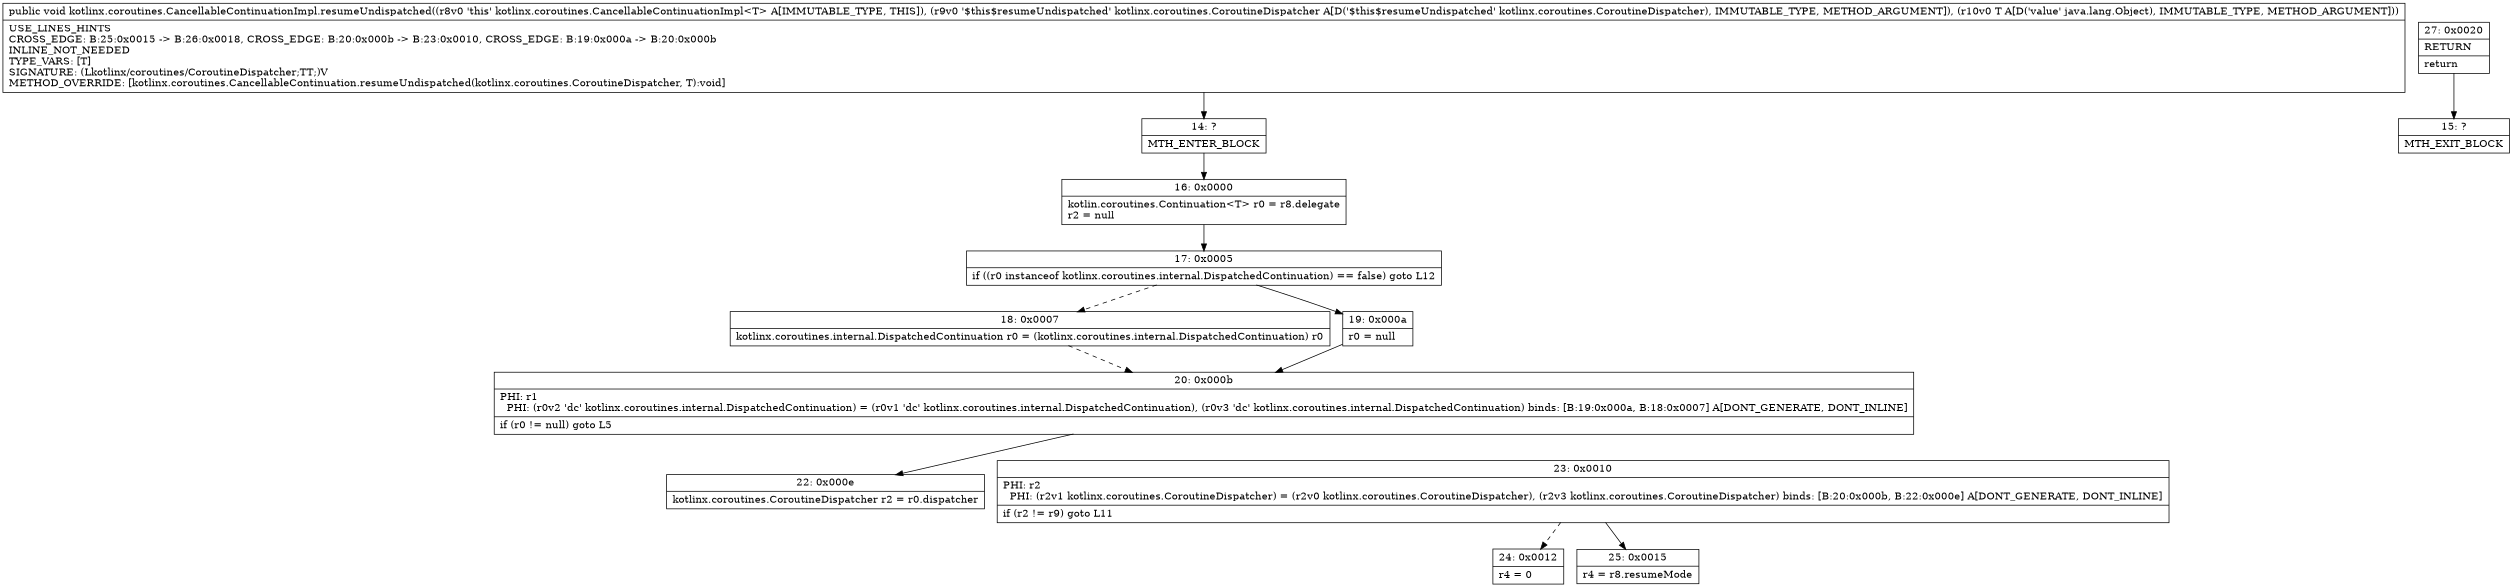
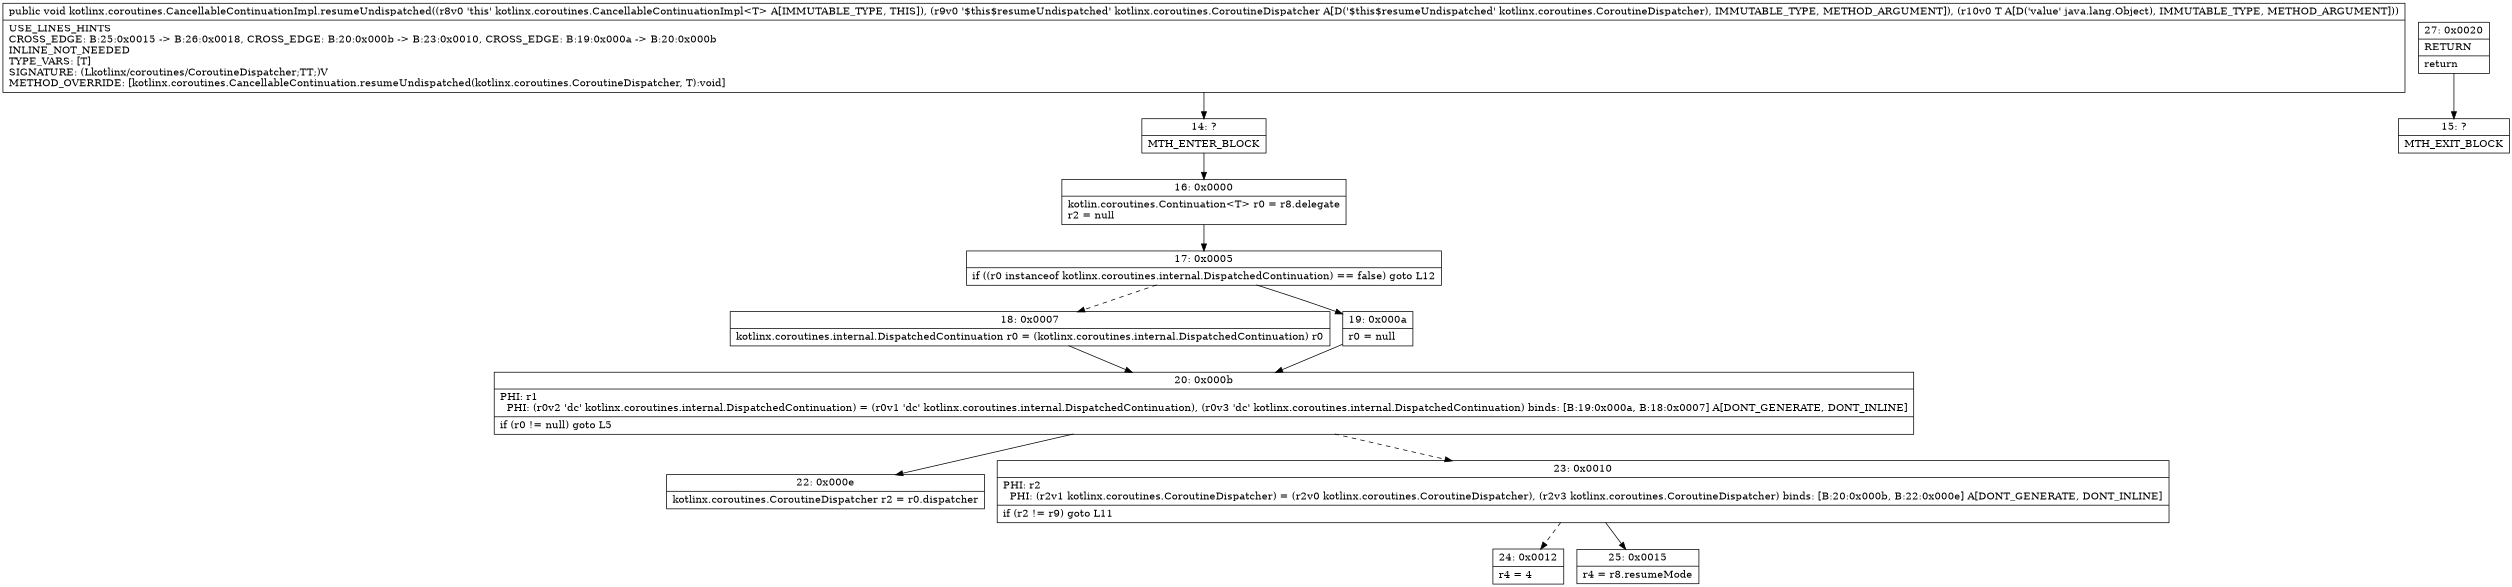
(1097, 358) -> (1097, 358)
none -> (1390, 447)
(1516, 575) -> (1516, 575)
